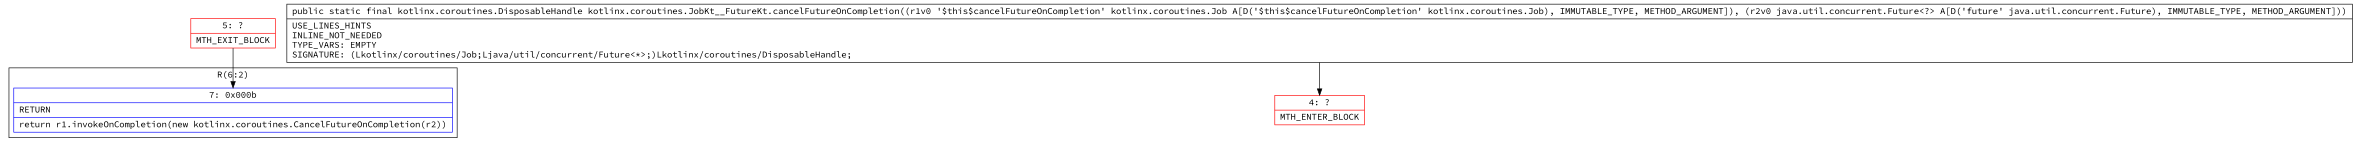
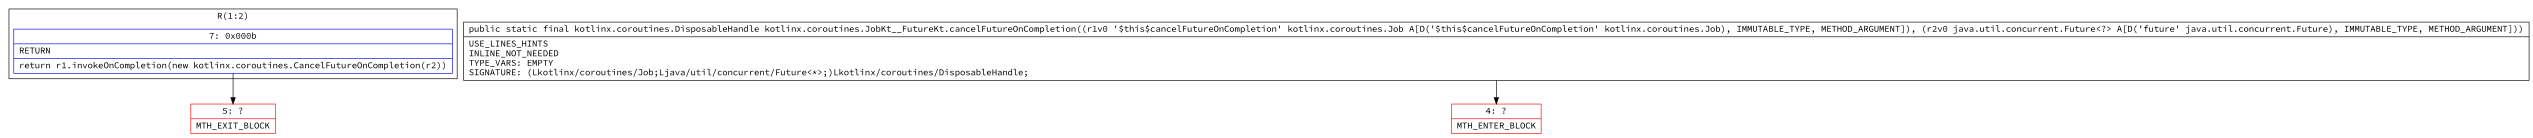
(233, 64) -> (233, 85)
(233, 75) -> (233, 16)
